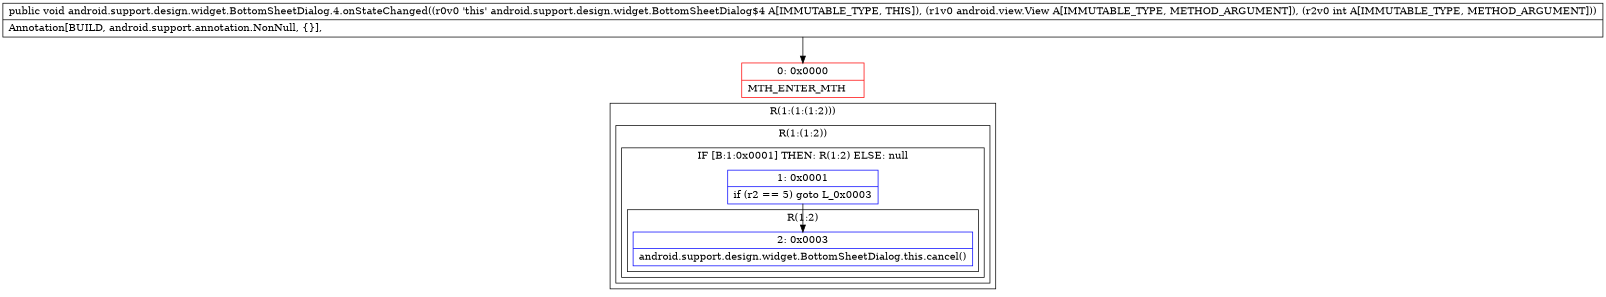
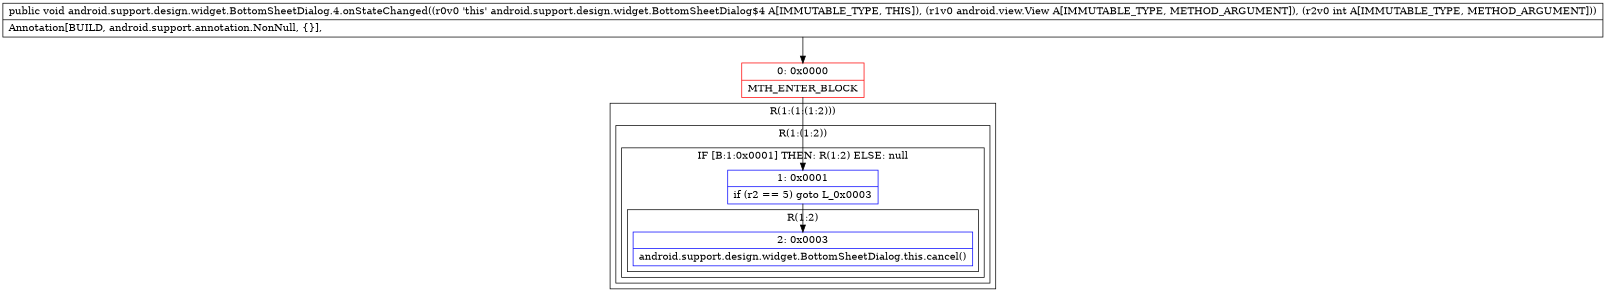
(797, 88) -> (803, 88)
none -> (803, 130)
